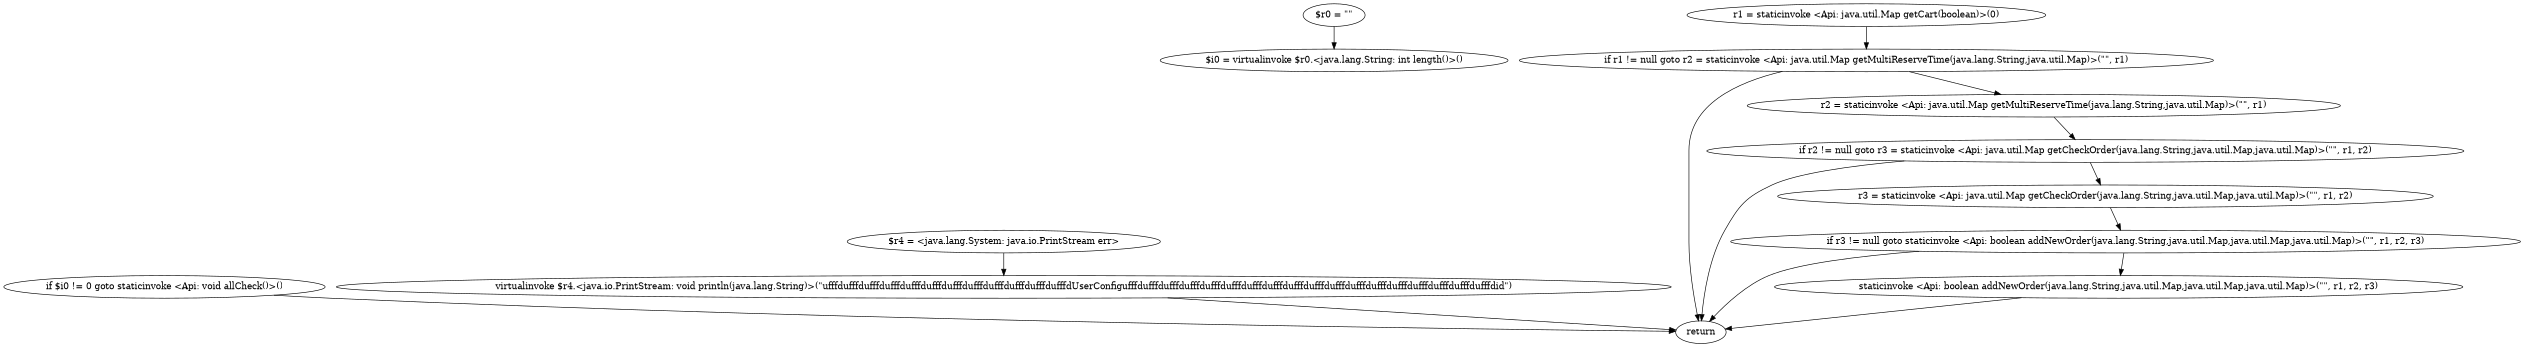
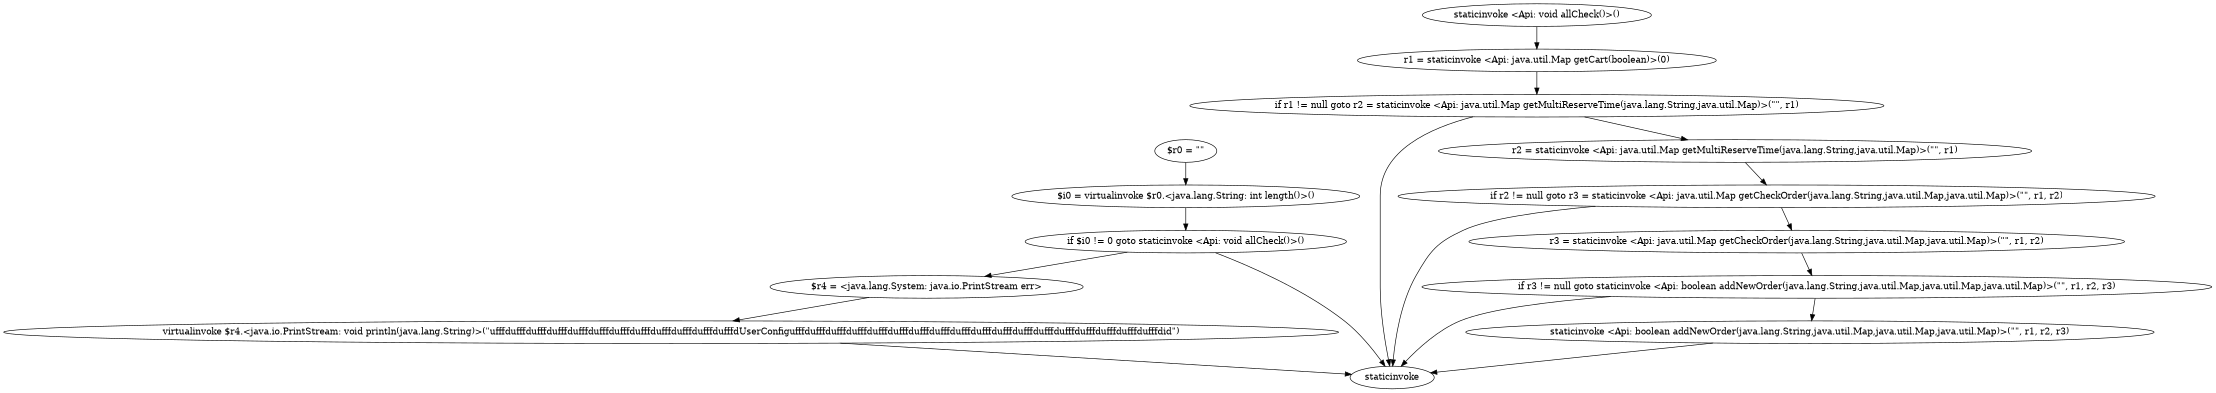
none -> (1537, 15)
none -> (1186, 216)
none -> (1059, 264)
(1701, 332) -> (1392, 378)
